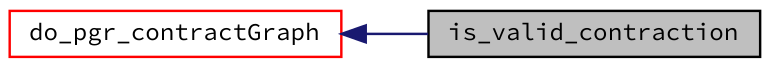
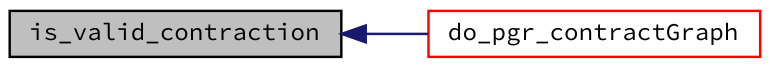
(397, 34) -> (397, 34)
